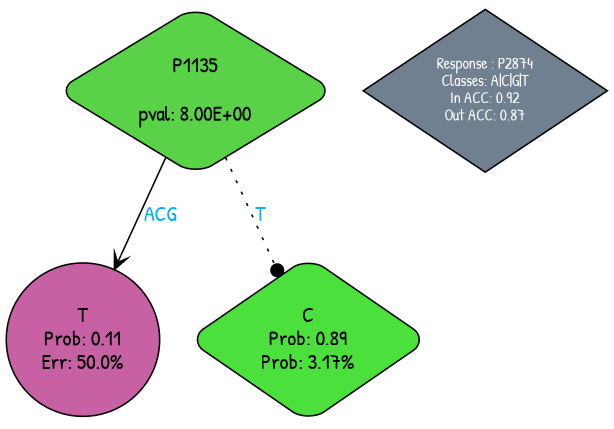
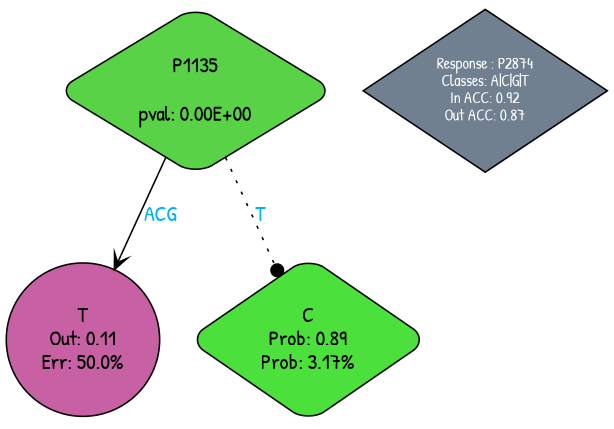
(196, 91) -> (196, 91)
(83, 340) -> (83, 340)
